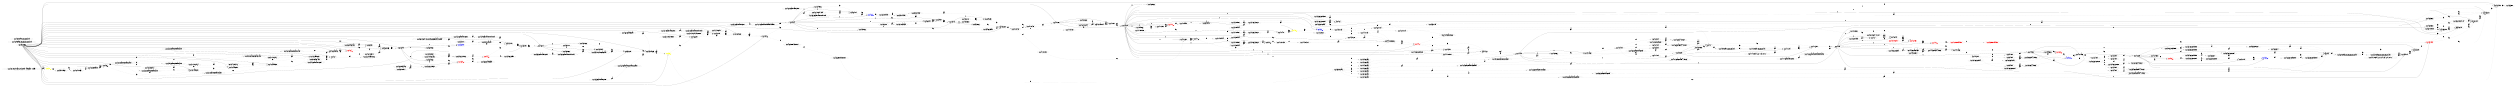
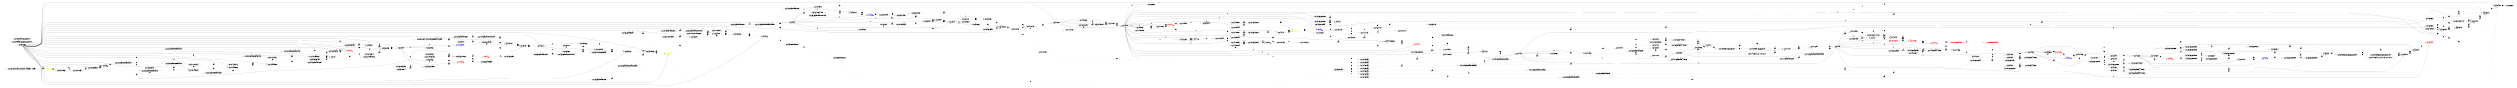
(1845, 34) -> (1845, 34)
